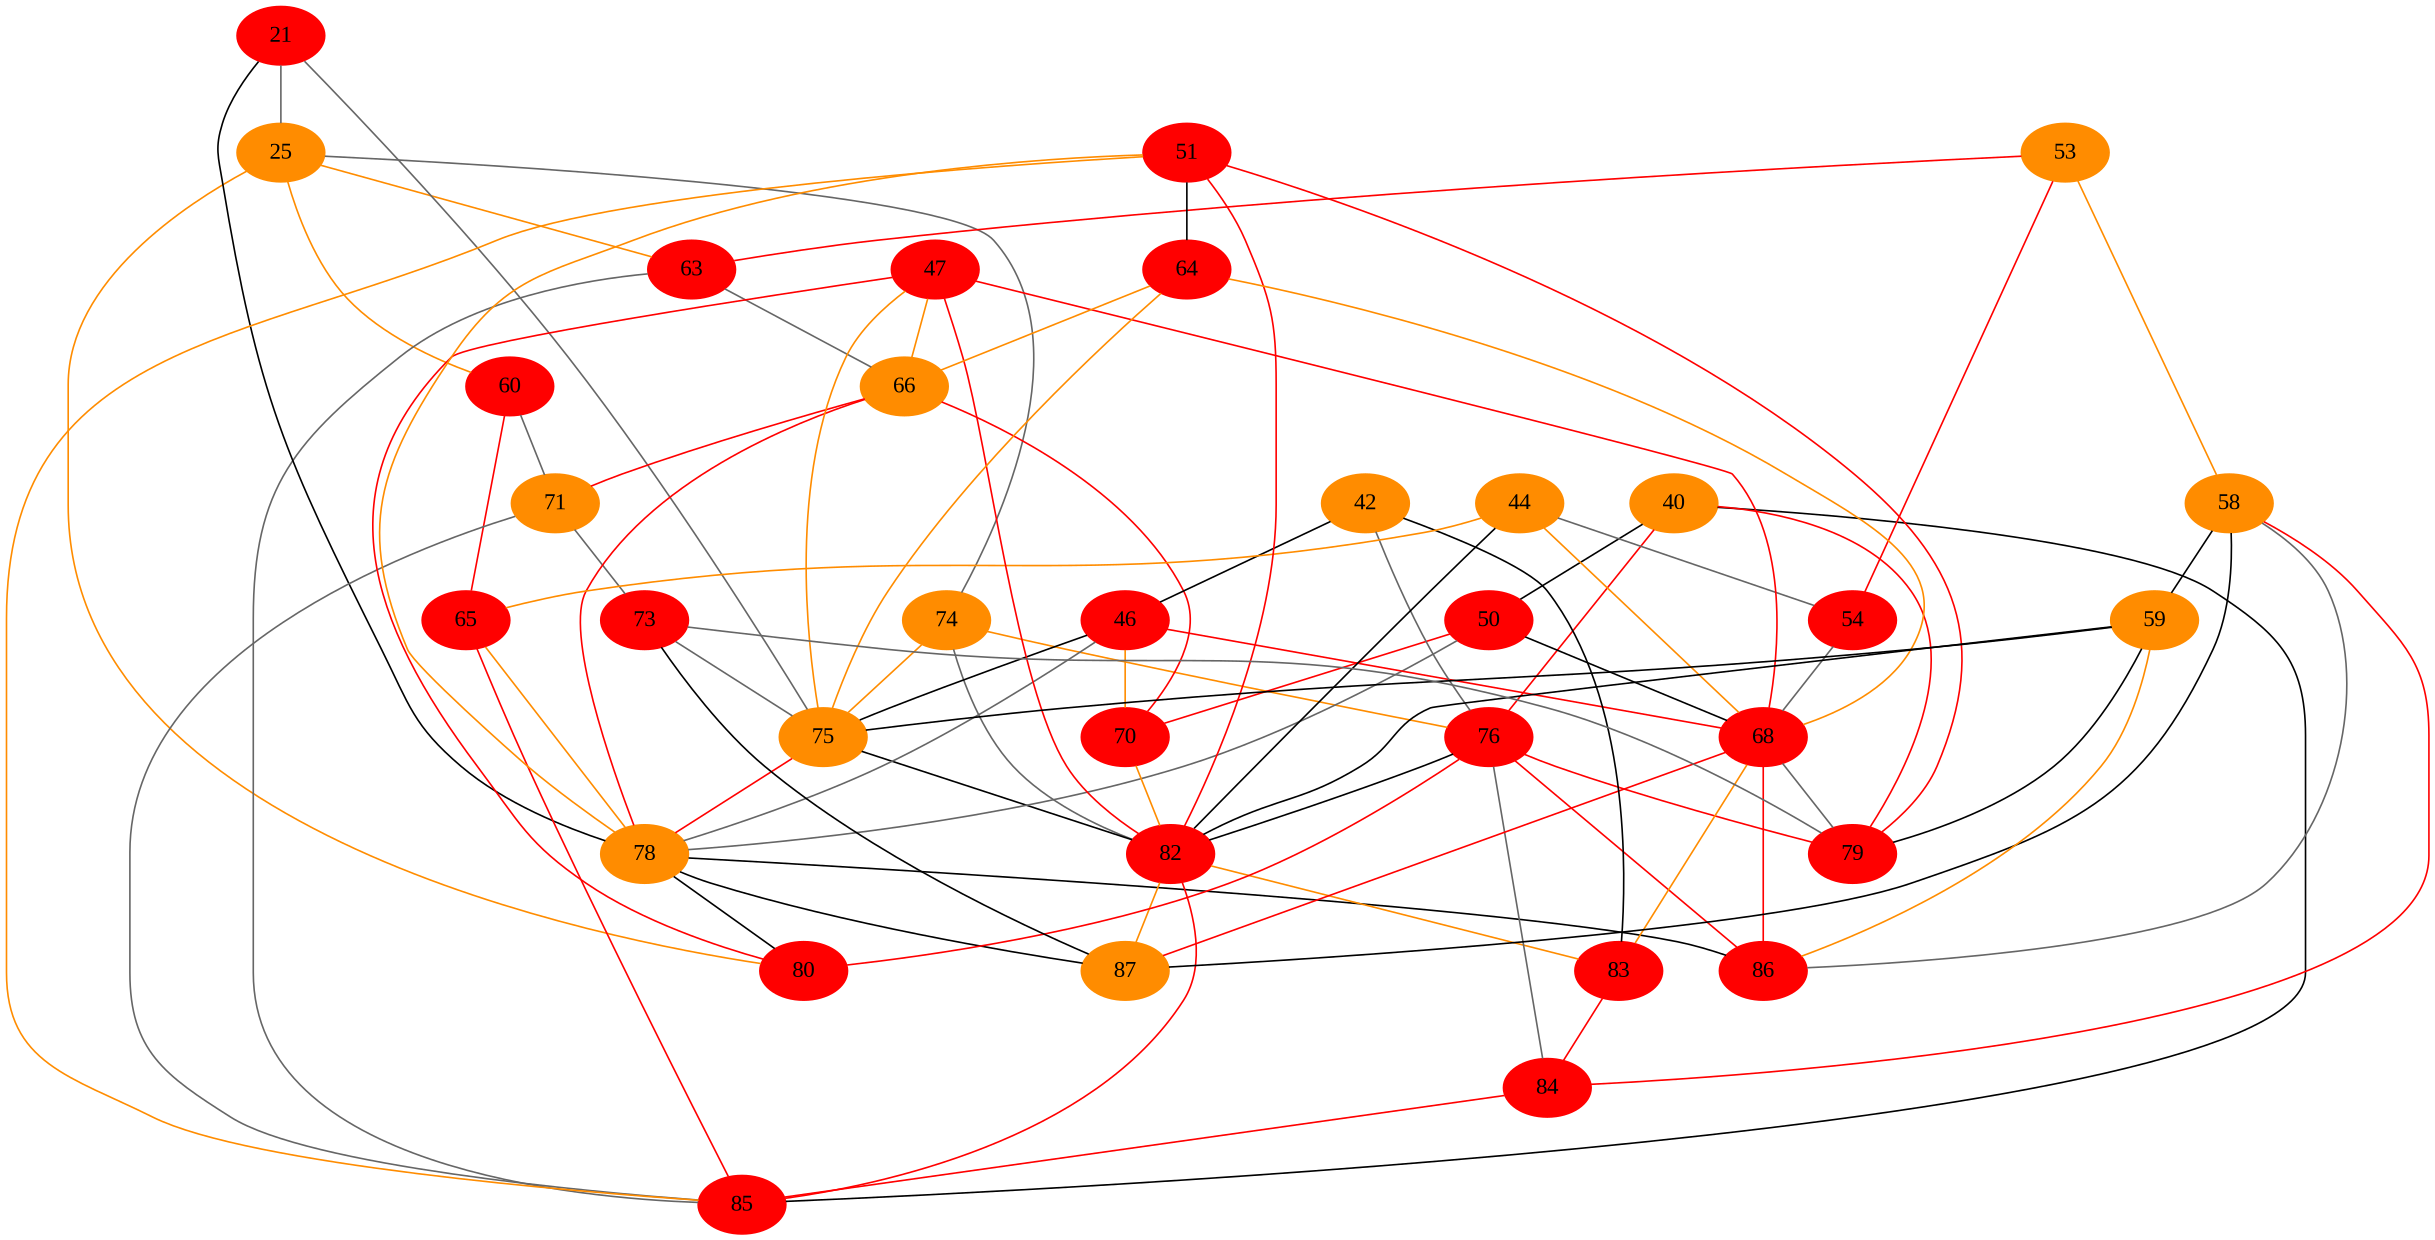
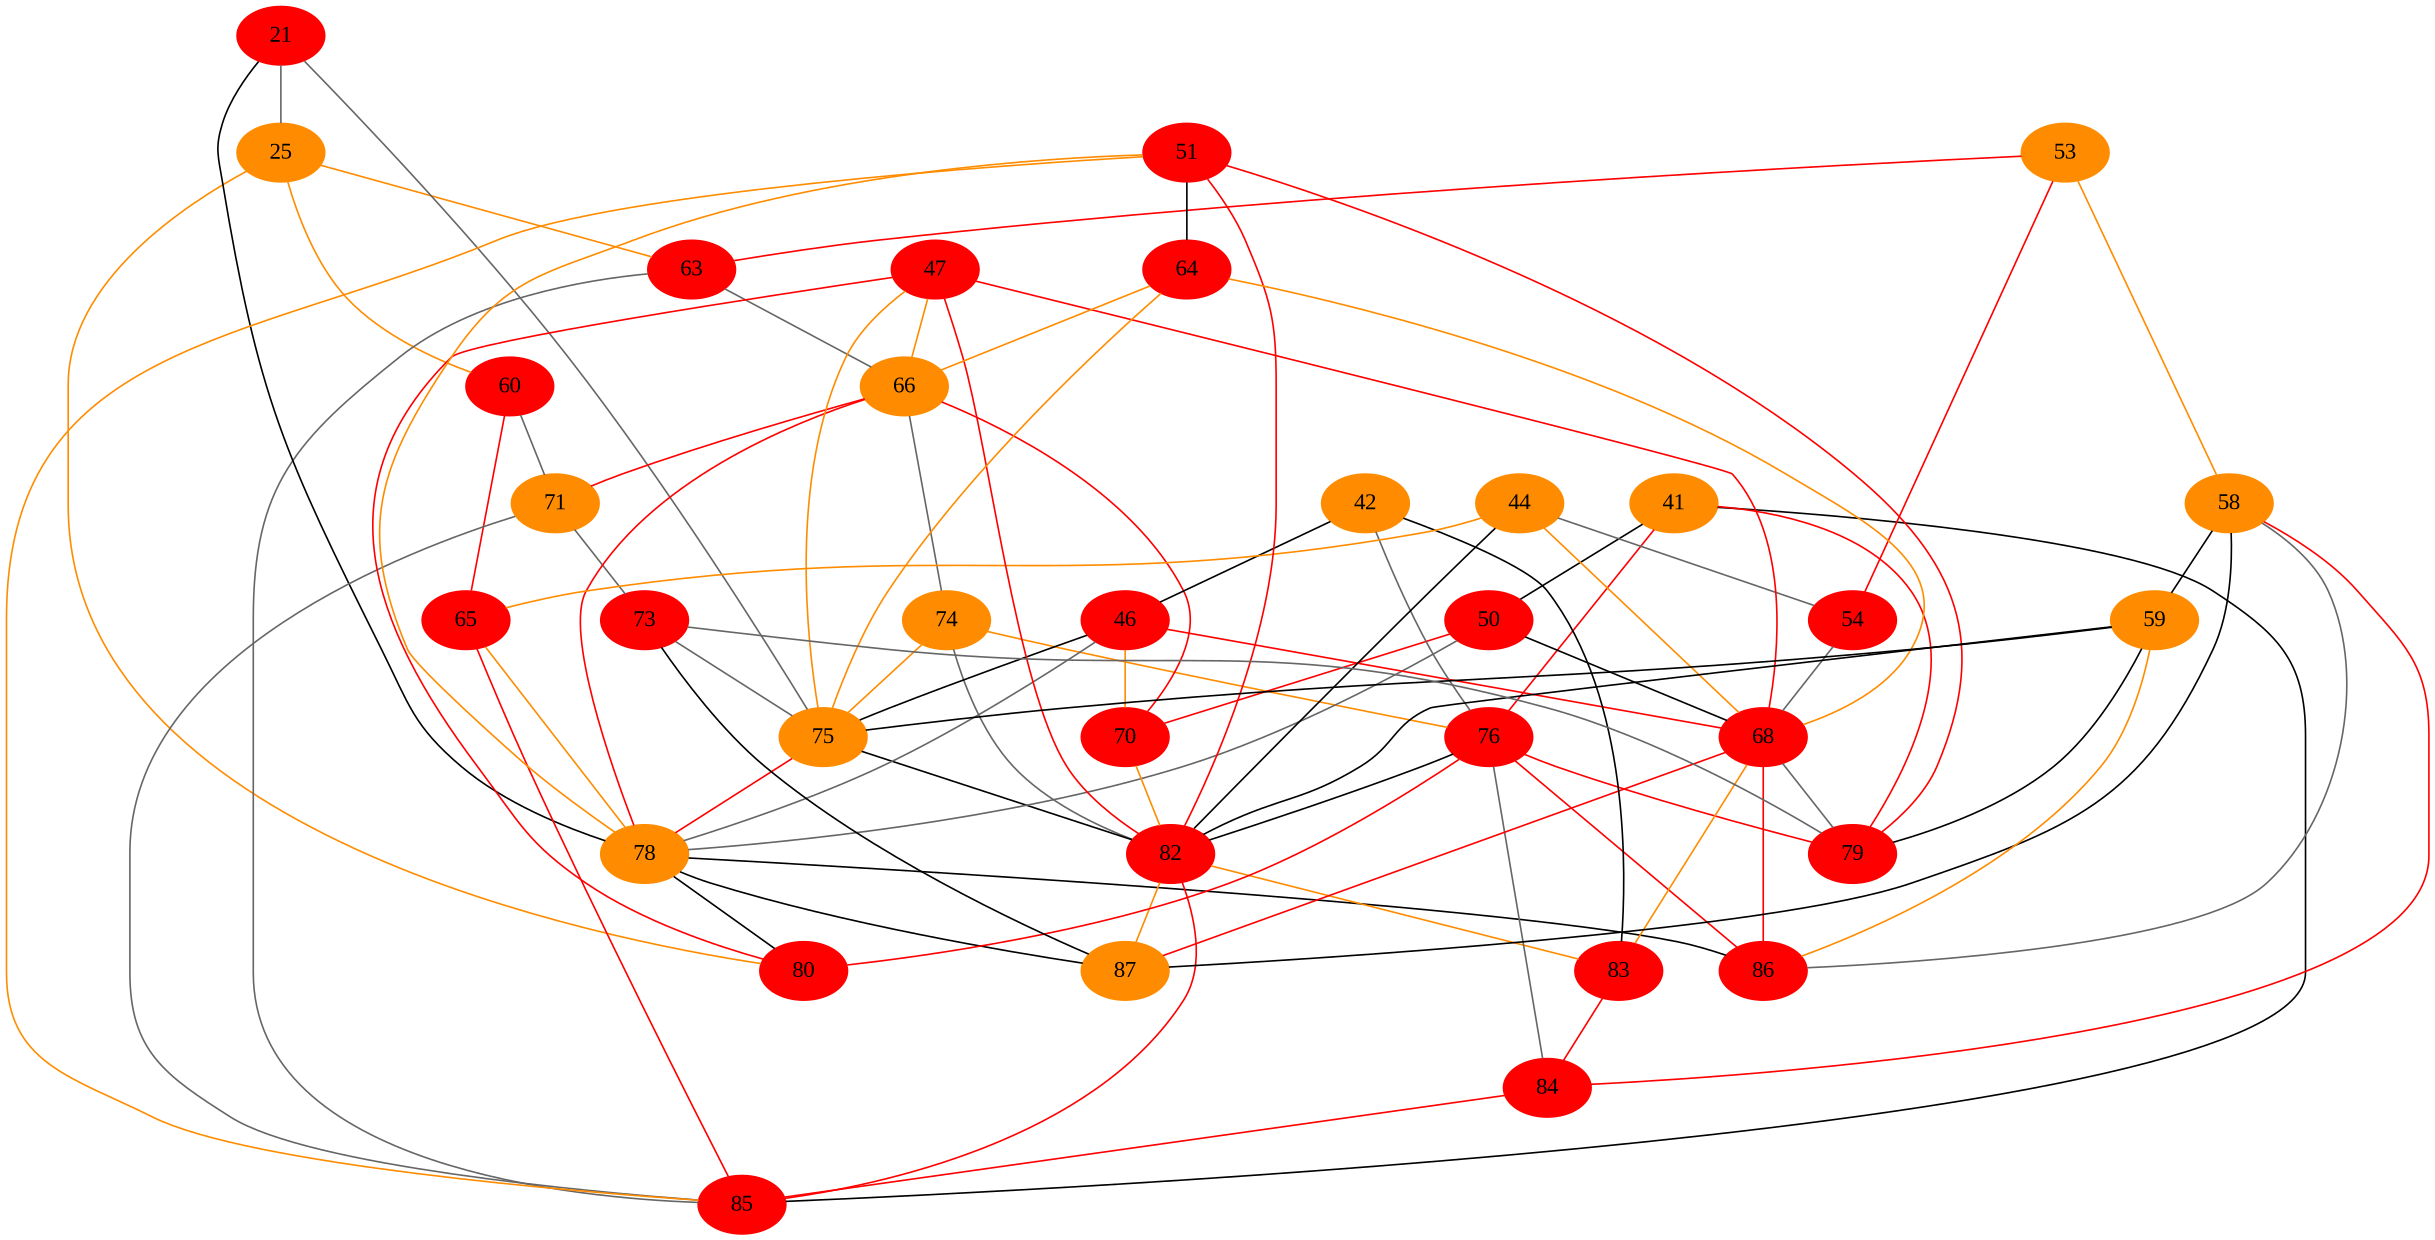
(849, 201) -> (925, 503)
(1674, 503) -> (1674, 503)
